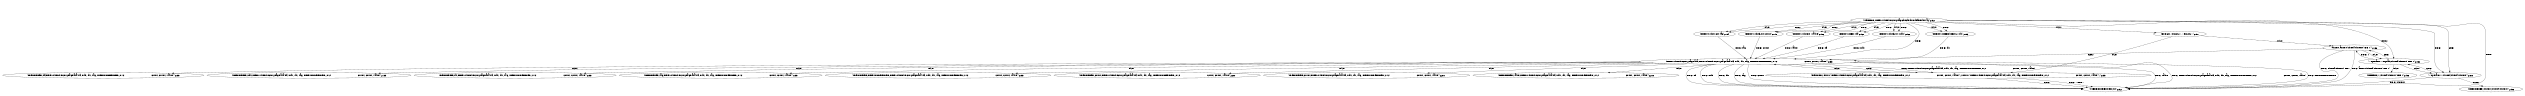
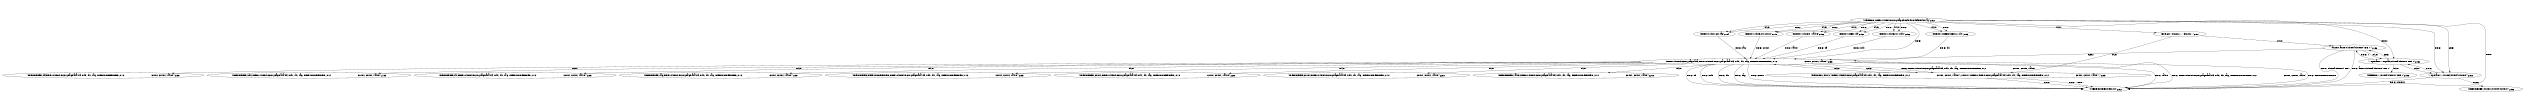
(2429, 68) -> (2429, 68)
